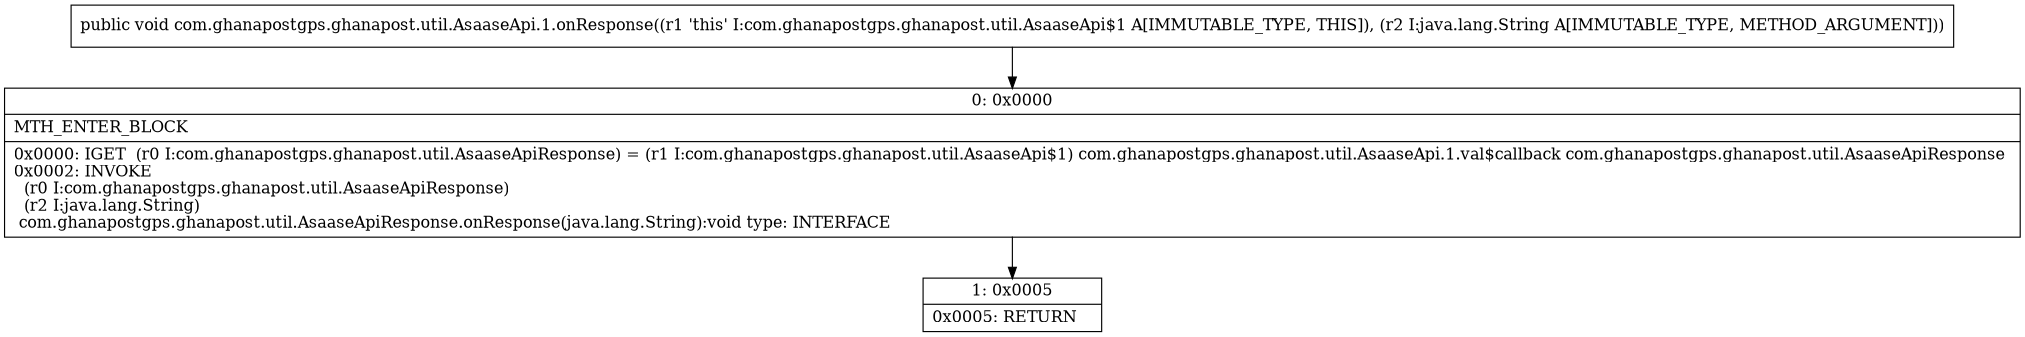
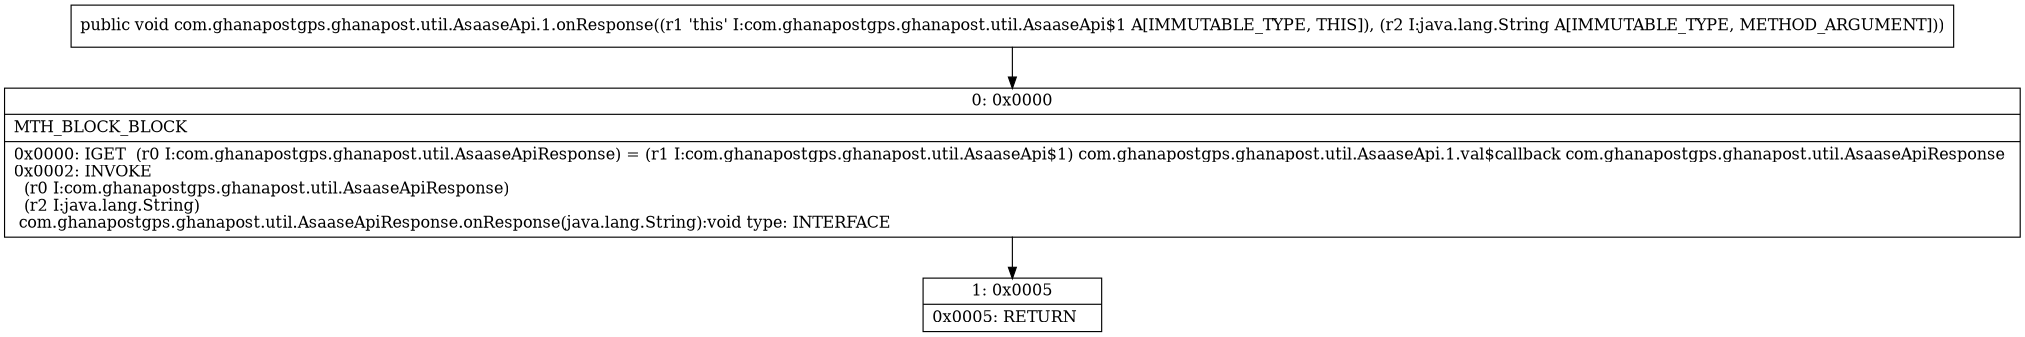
(101, 127) -> (101, 127)
